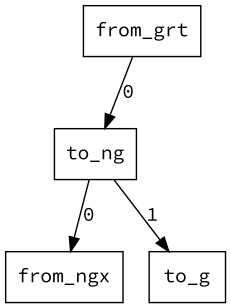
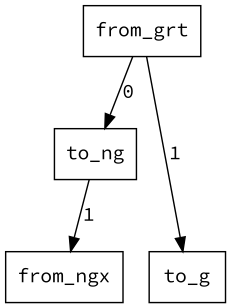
(137, 210) -> (163, 147)
(89, 216) -> (89, 216)
